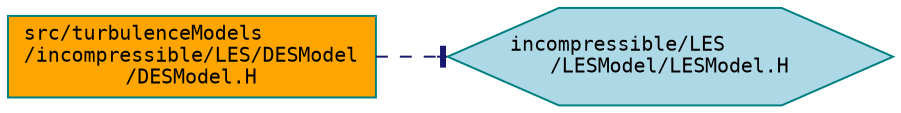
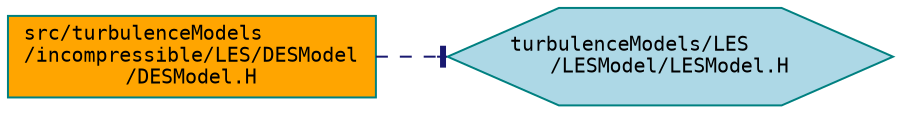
(670, 57) -> (670, 57)
